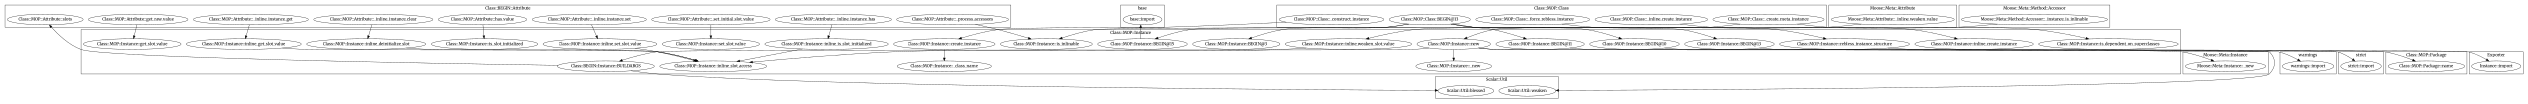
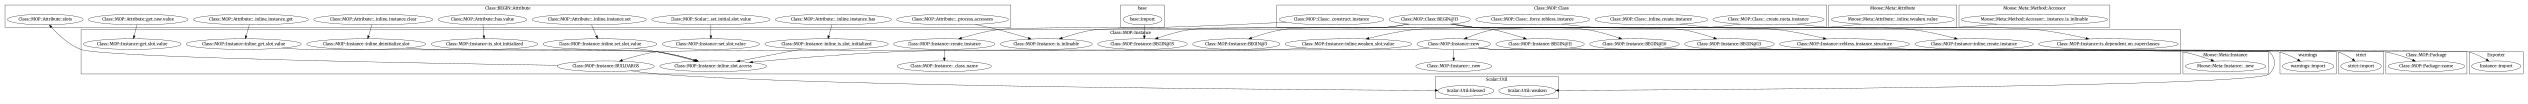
(711, 20) -> (711, 20)
(1141, 33) -> (1144, 31)
(606, 66) -> (606, 66)
